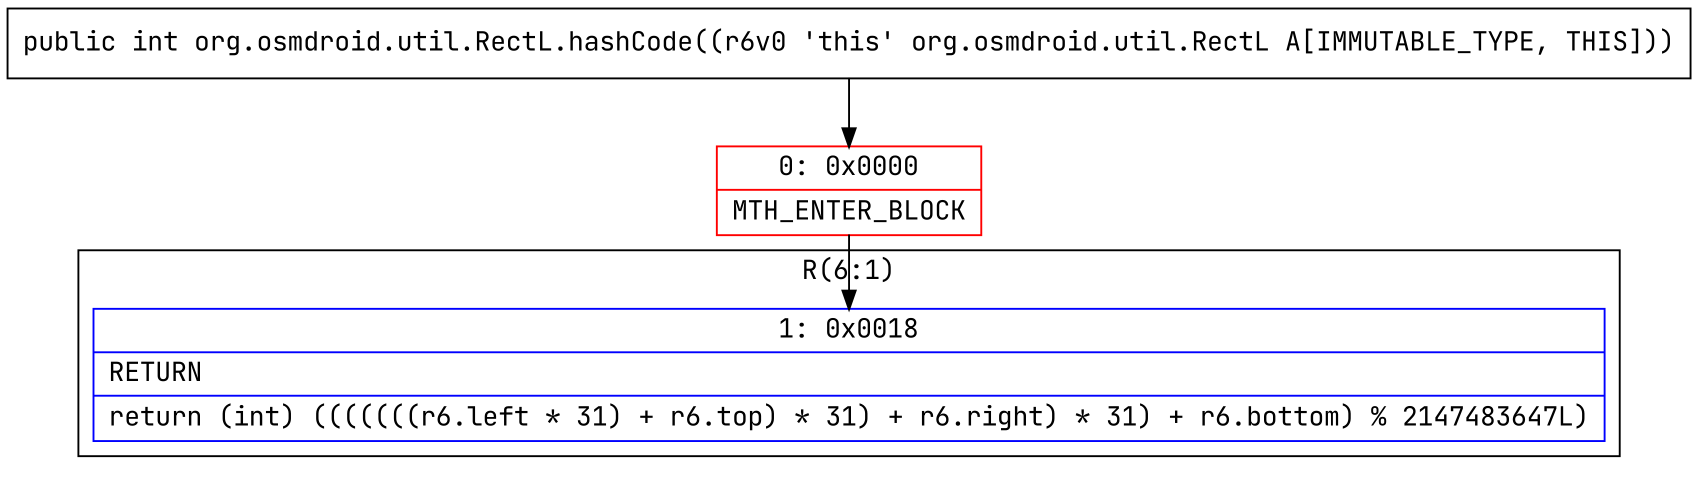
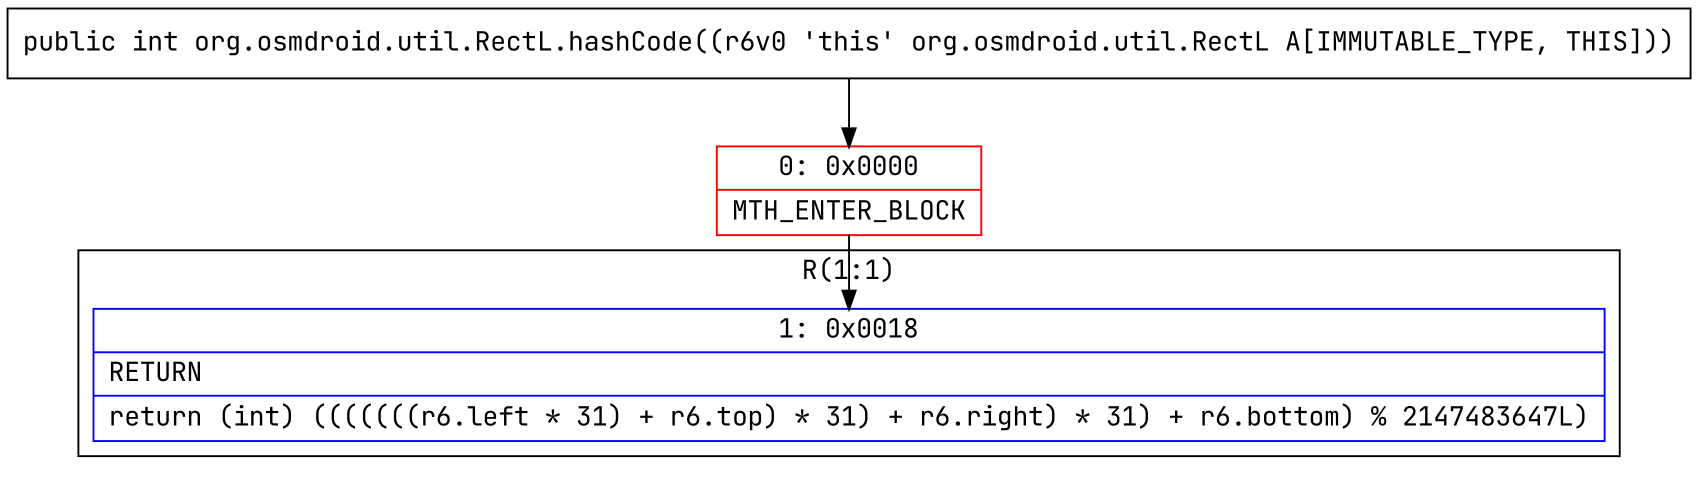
(849, 272) -> (849, 272)
